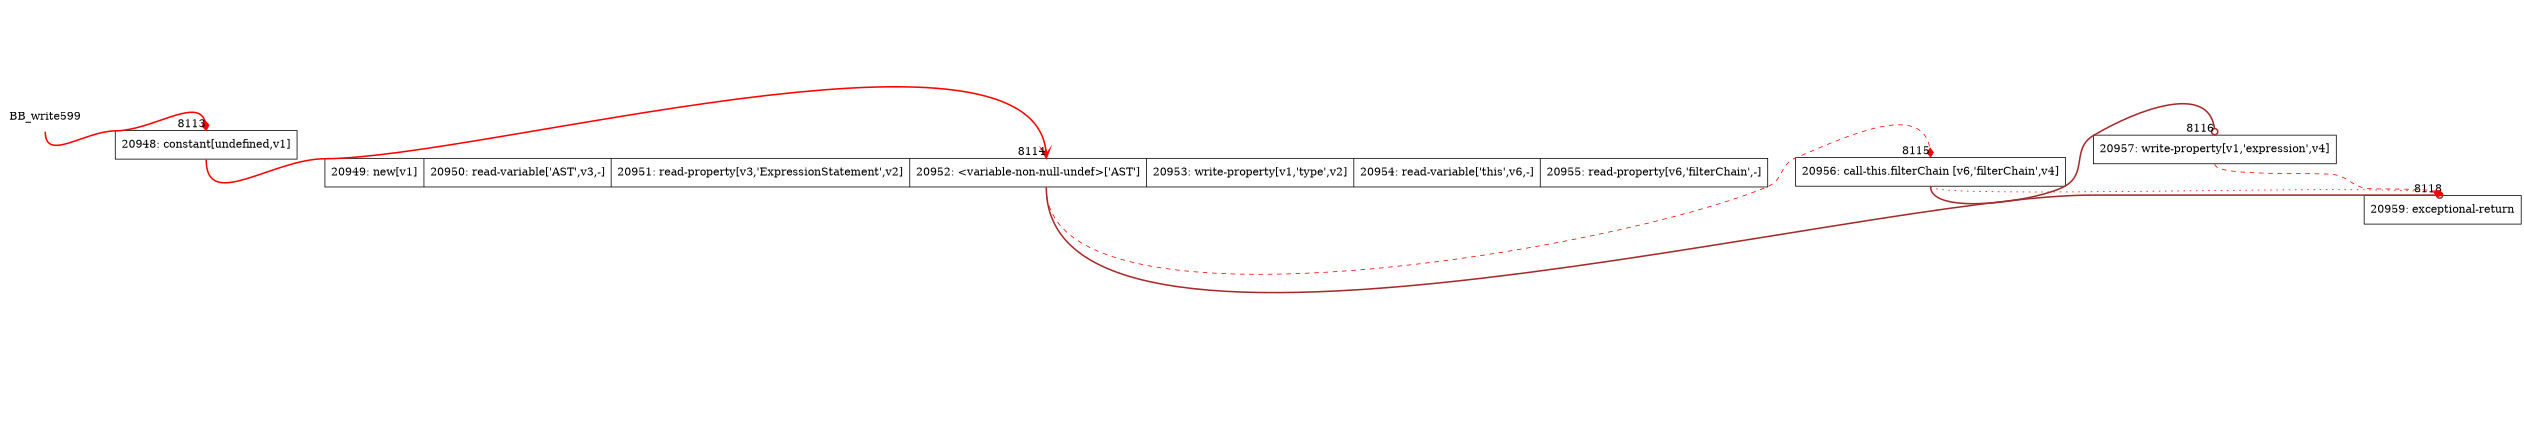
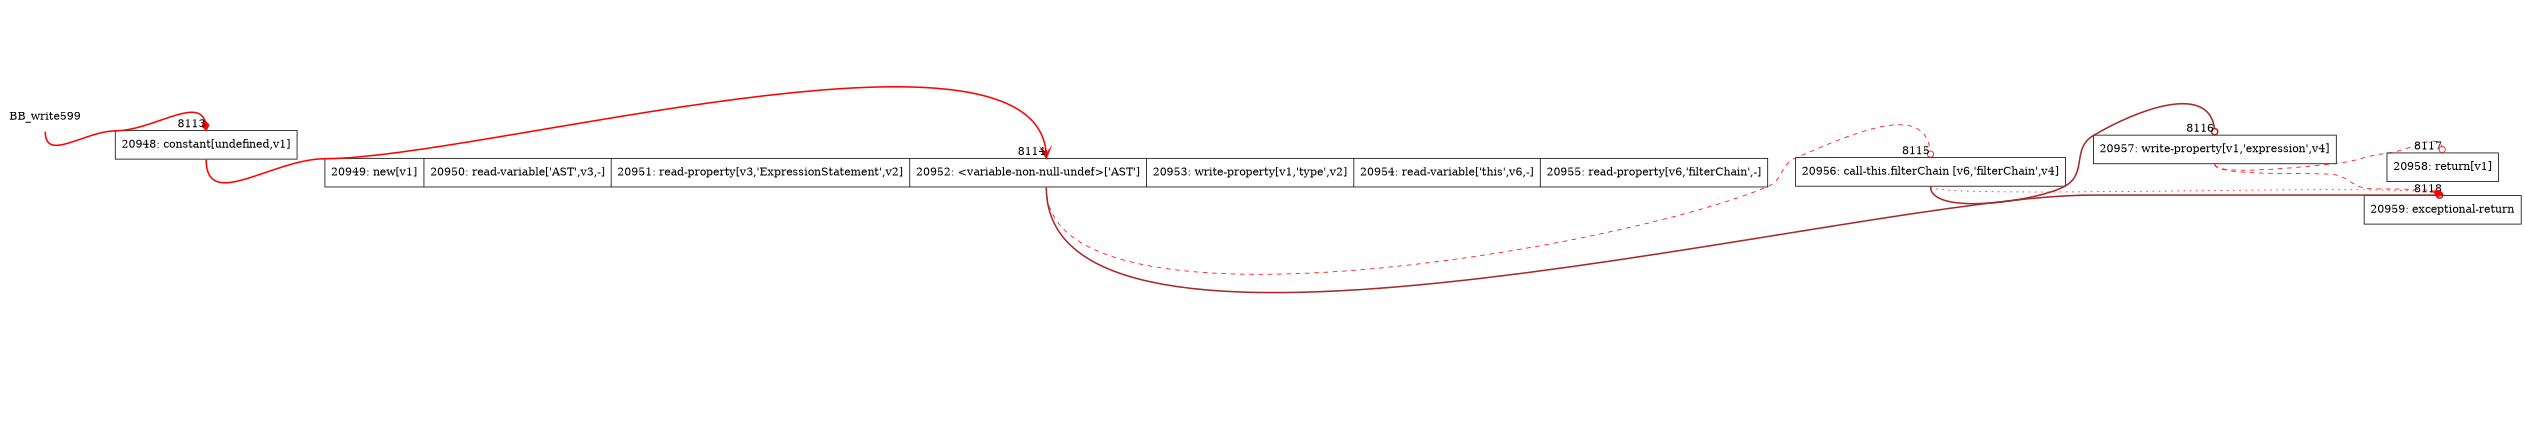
none -> (2443, 167)
(1490, 254) -> (1490, 254)
